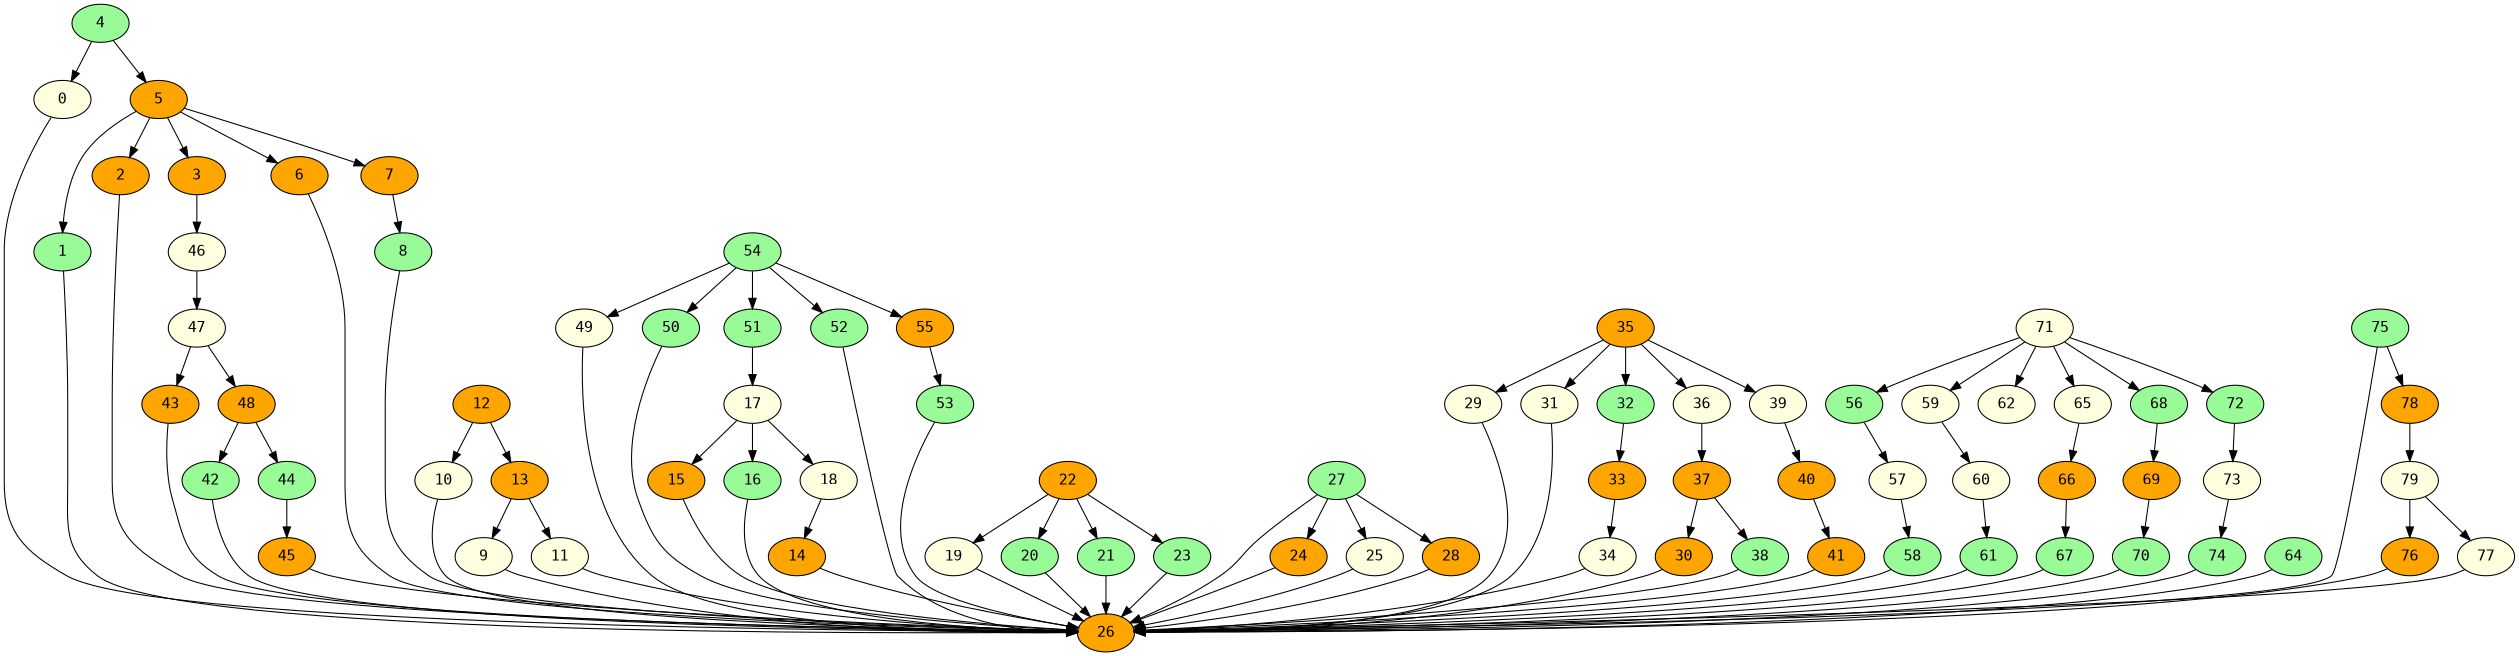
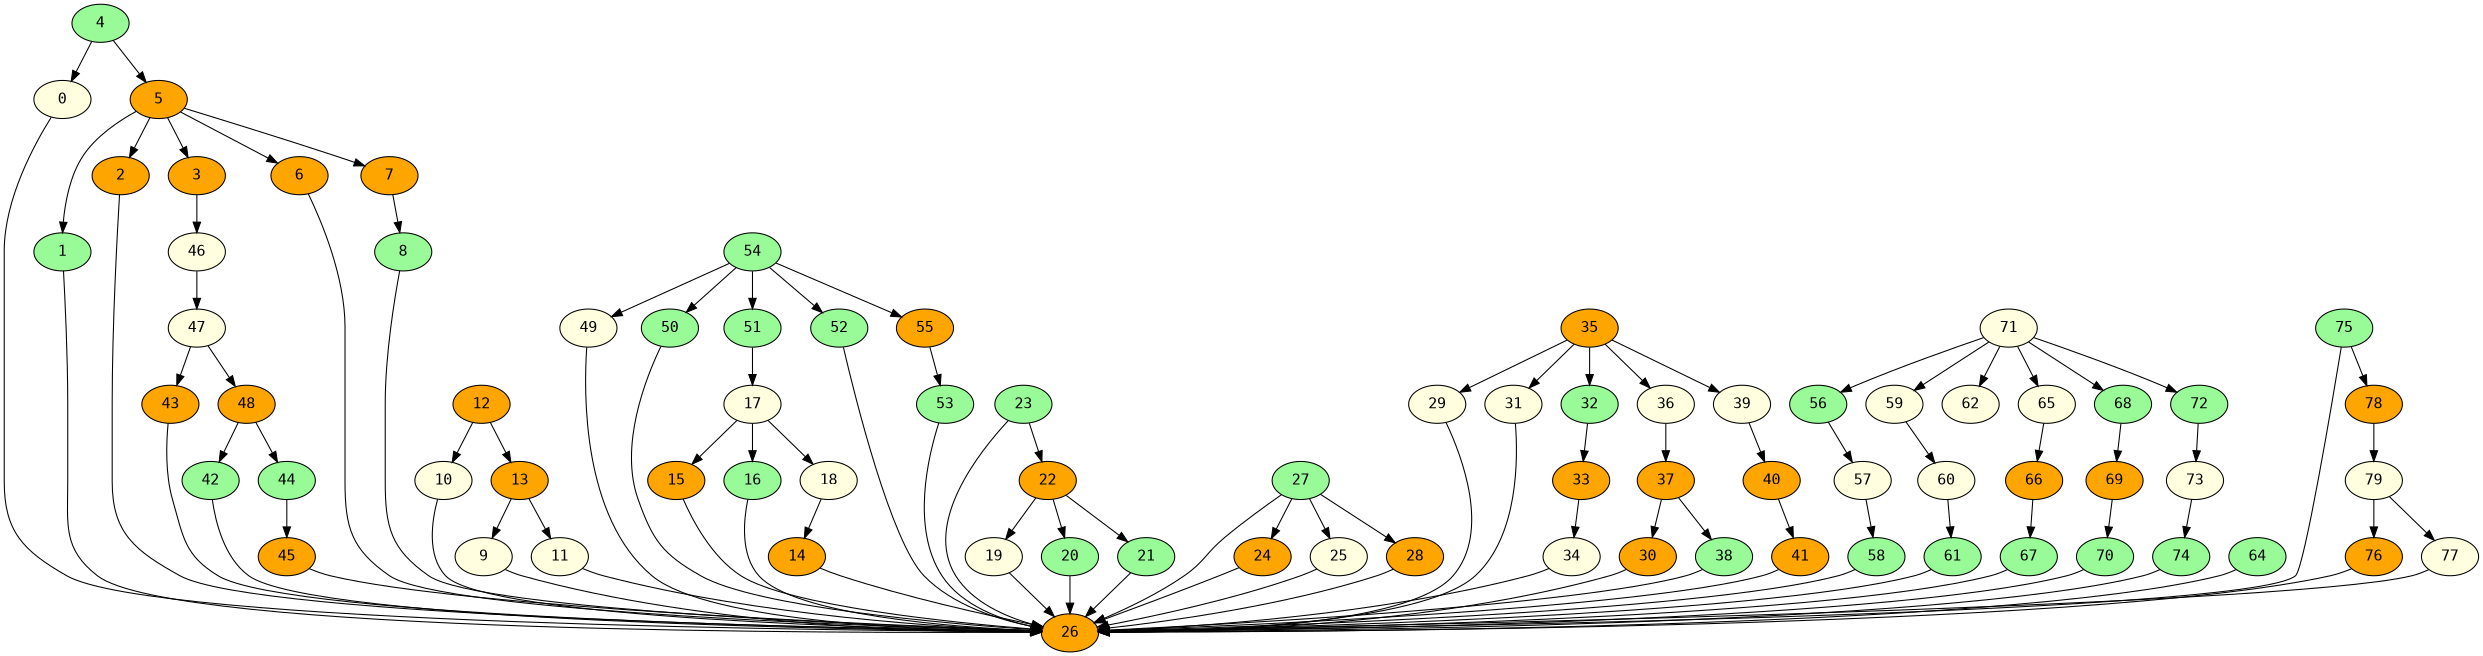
(1121, 516) -> (1034, 437)
